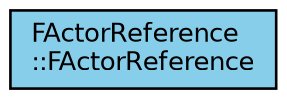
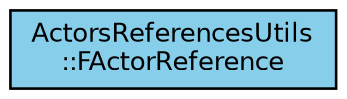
(143, 50) -> (173, 50)
